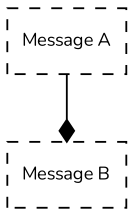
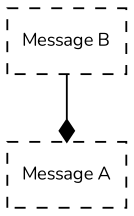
(67, 97) -> (67, 97)
